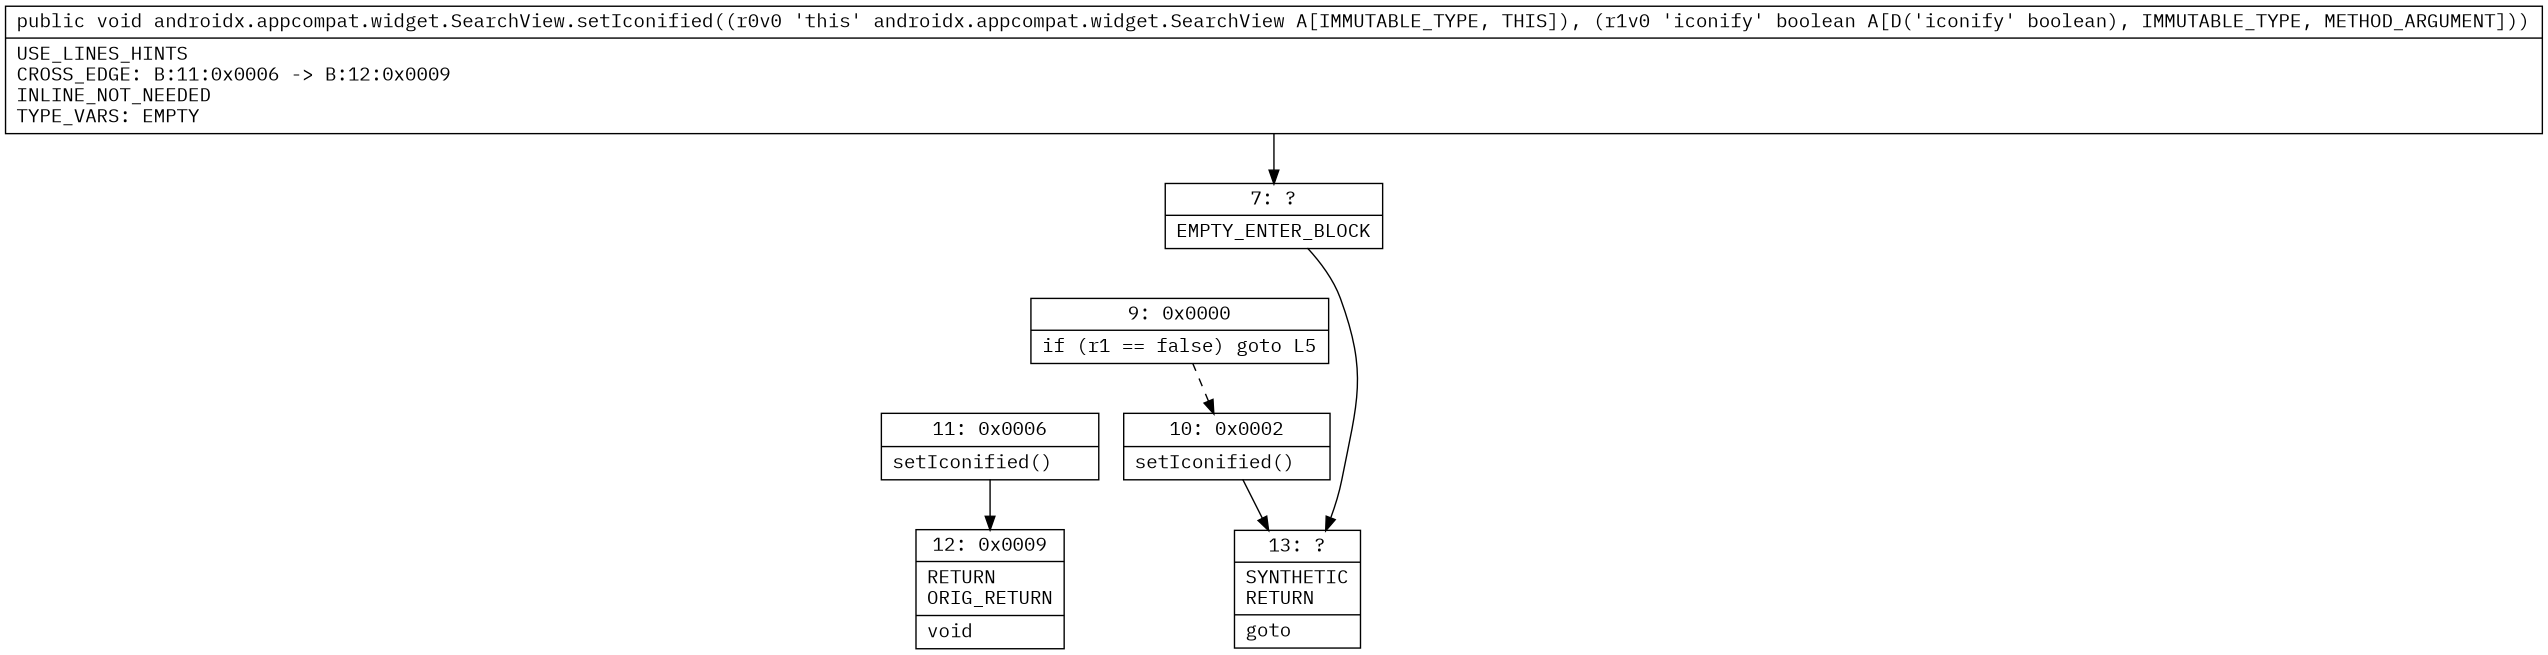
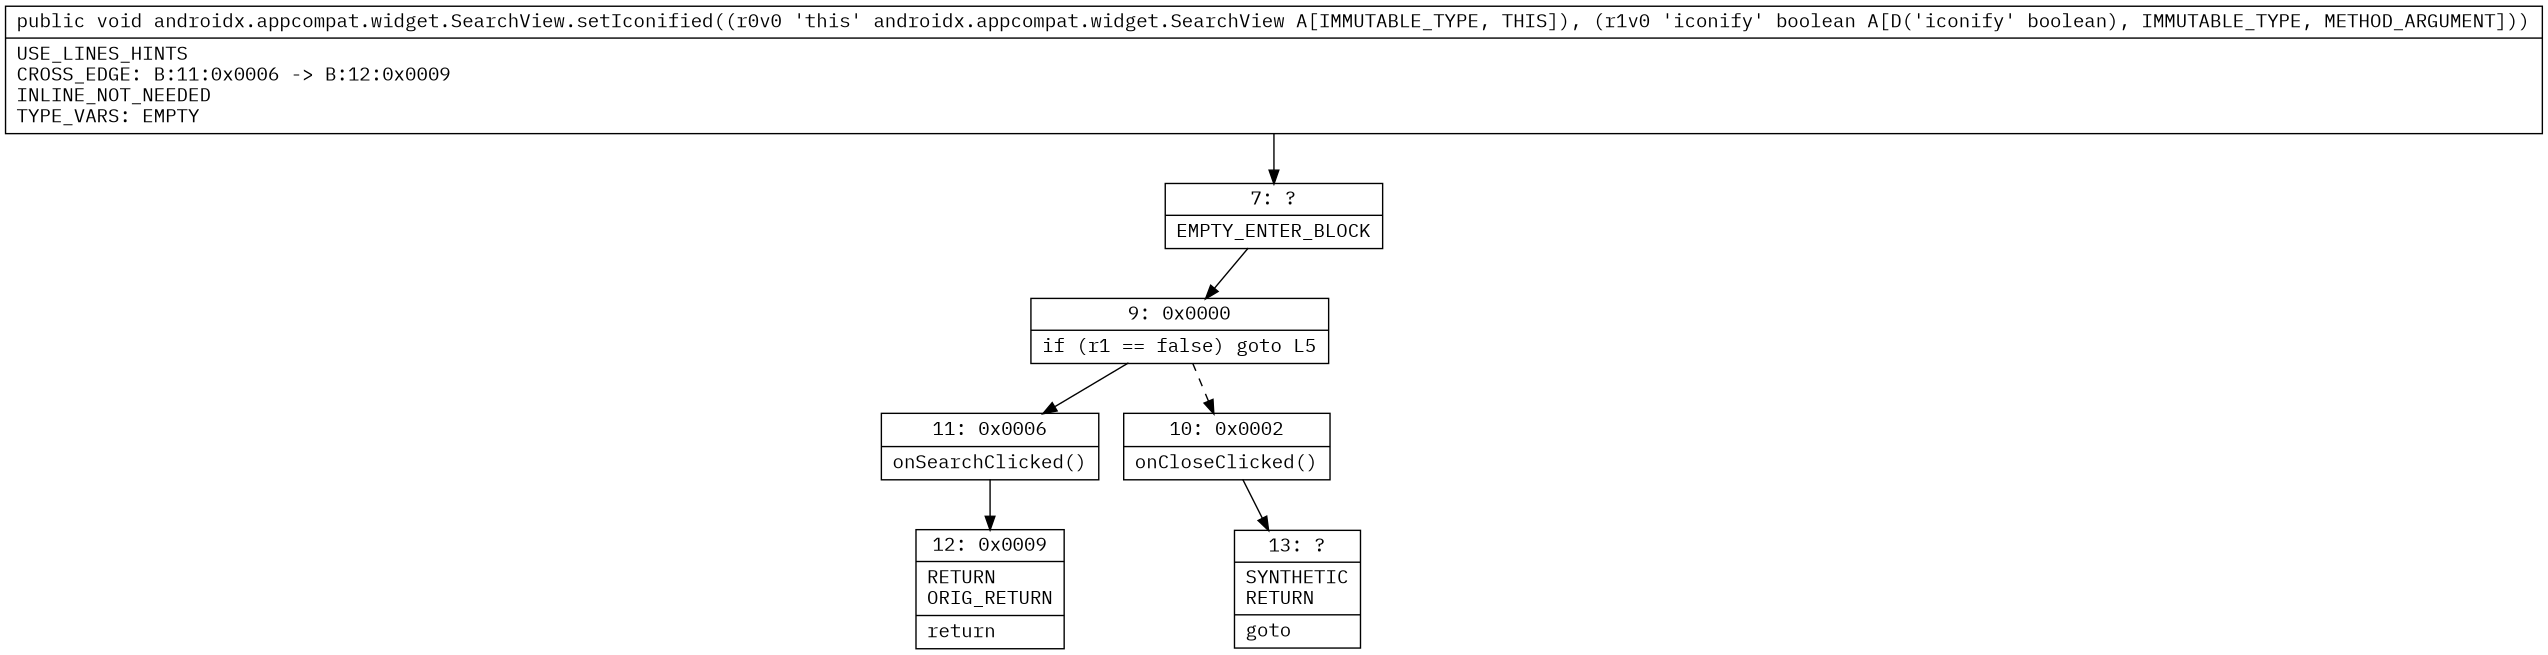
(1357, 378) -> (1231, 268)
none -> (1092, 385)
(973, 462) -> (990, 462)
(1215, 462) -> (1227, 462)
(951, 631) -> (962, 631)
